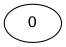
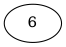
(33, 23) -> (33, 23)
